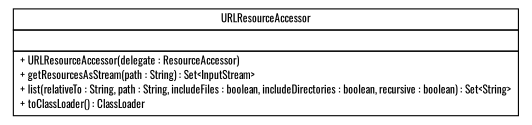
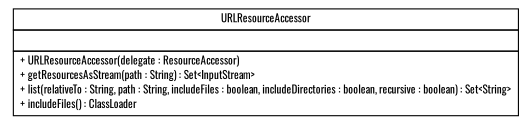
(83, 105) -> (78, 105)
